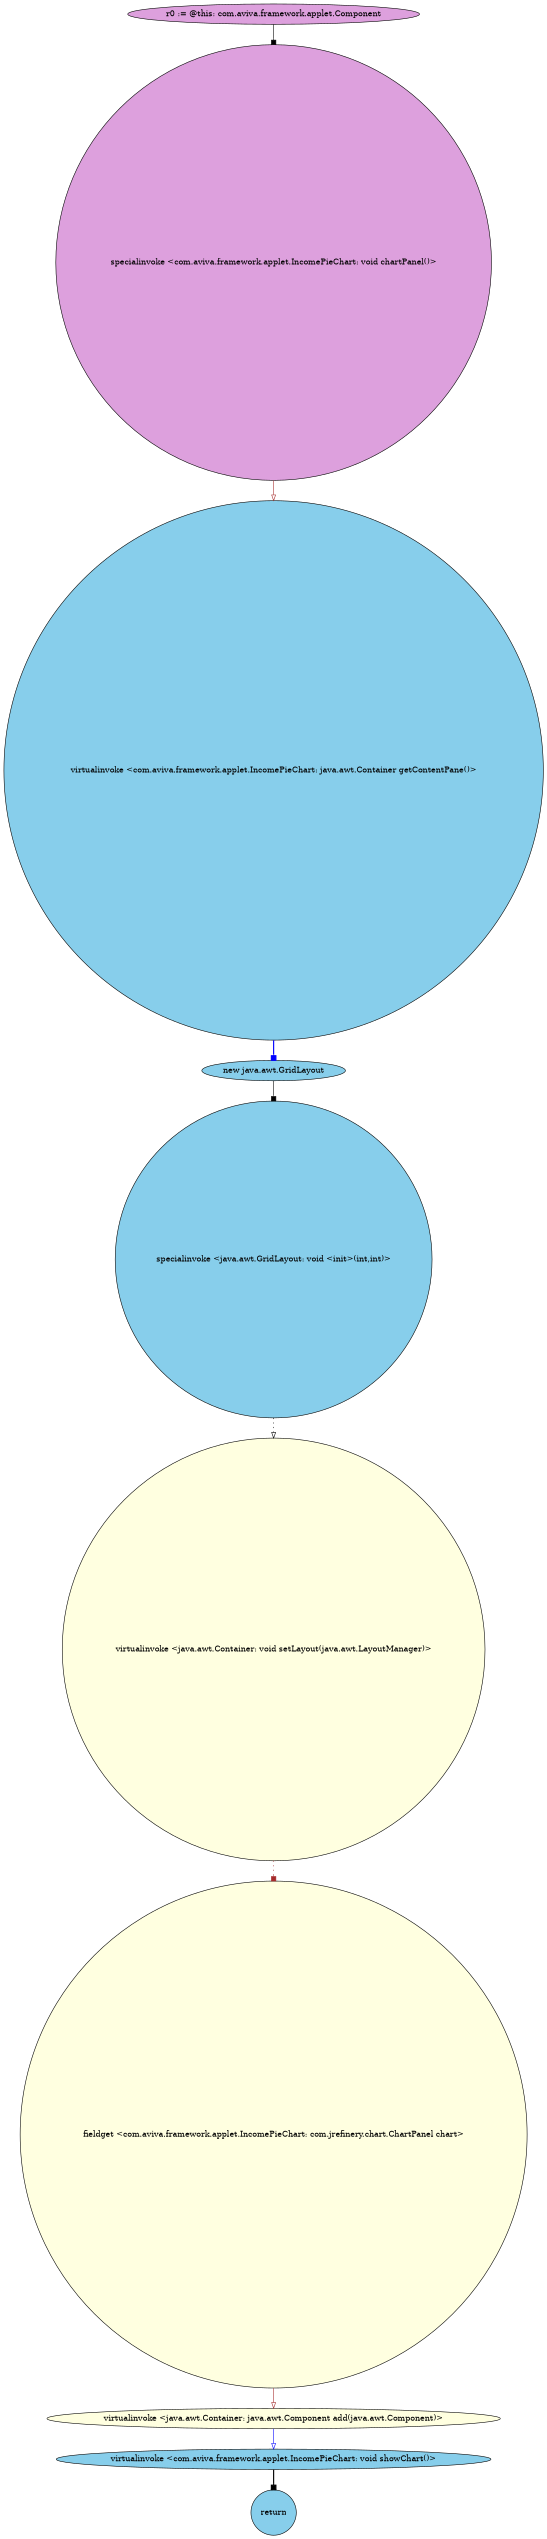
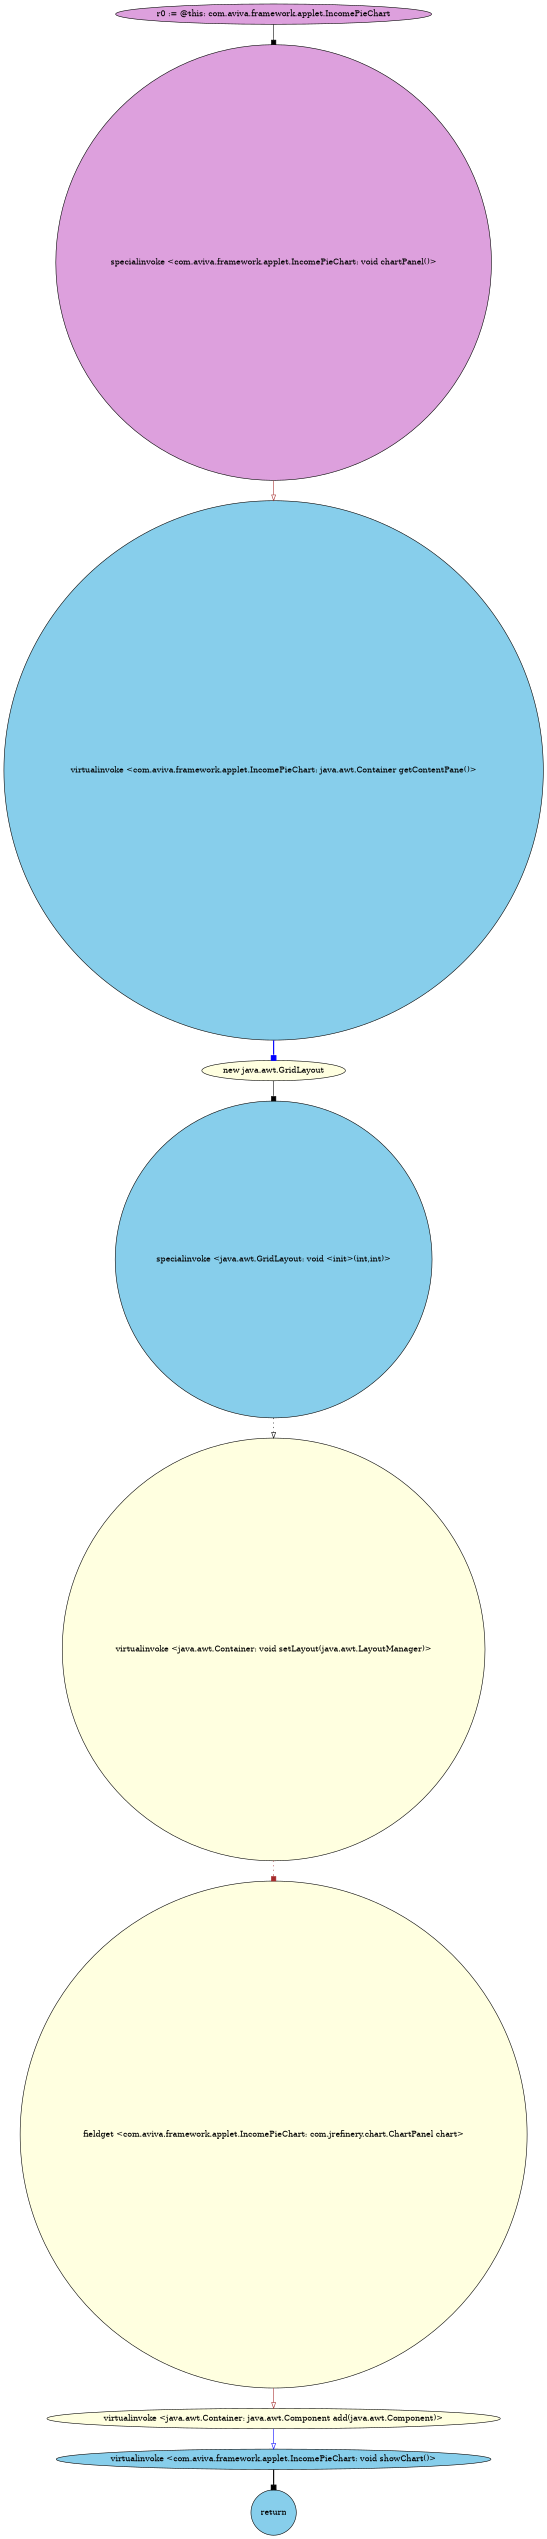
(274, 14) -> (274, 14)
(274, 1071) -> (274, 1071)
